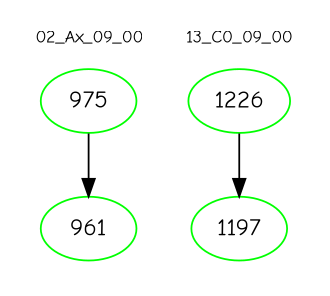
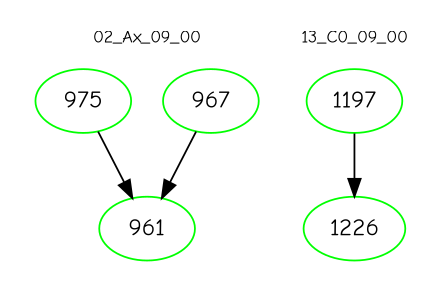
none -> (211, 101)
(239, 156) -> (354, 156)
